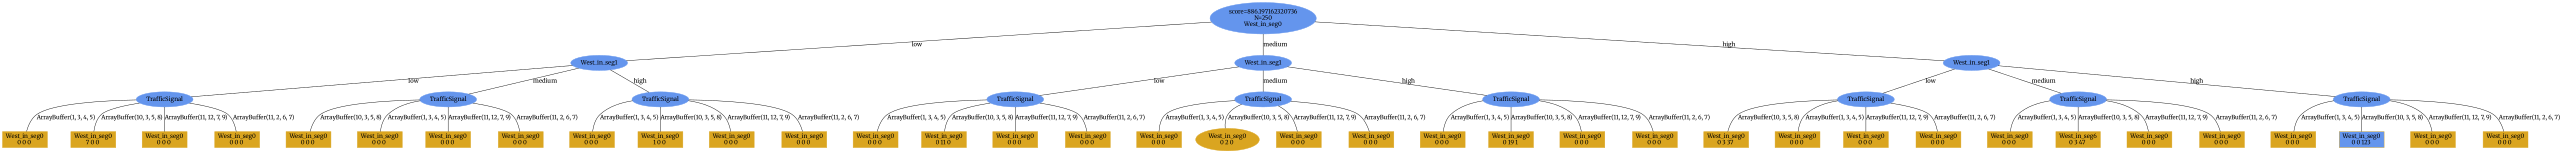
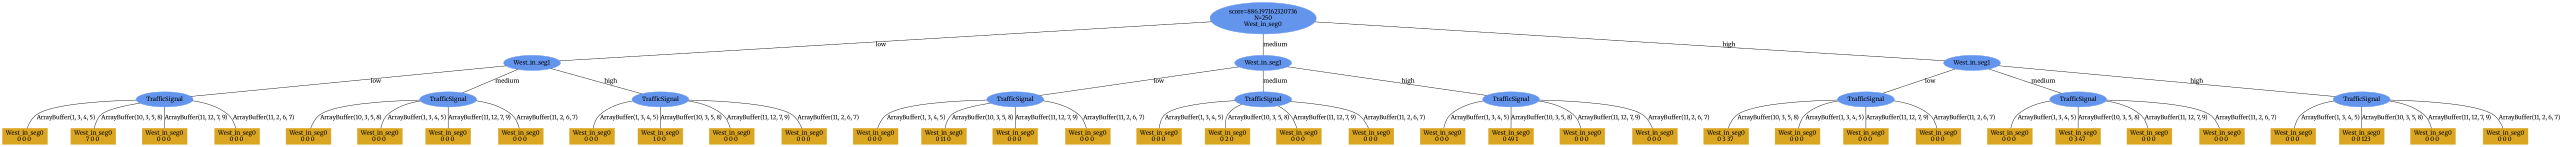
(1228, 140) -> (1228, 136)
(1511, 140) -> (1511, 136)
(2078, 140) -> (2078, 136)
(2362, 140) -> (2362, 136)
